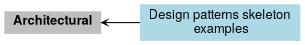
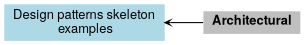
(123, 23) -> (187, 23)
